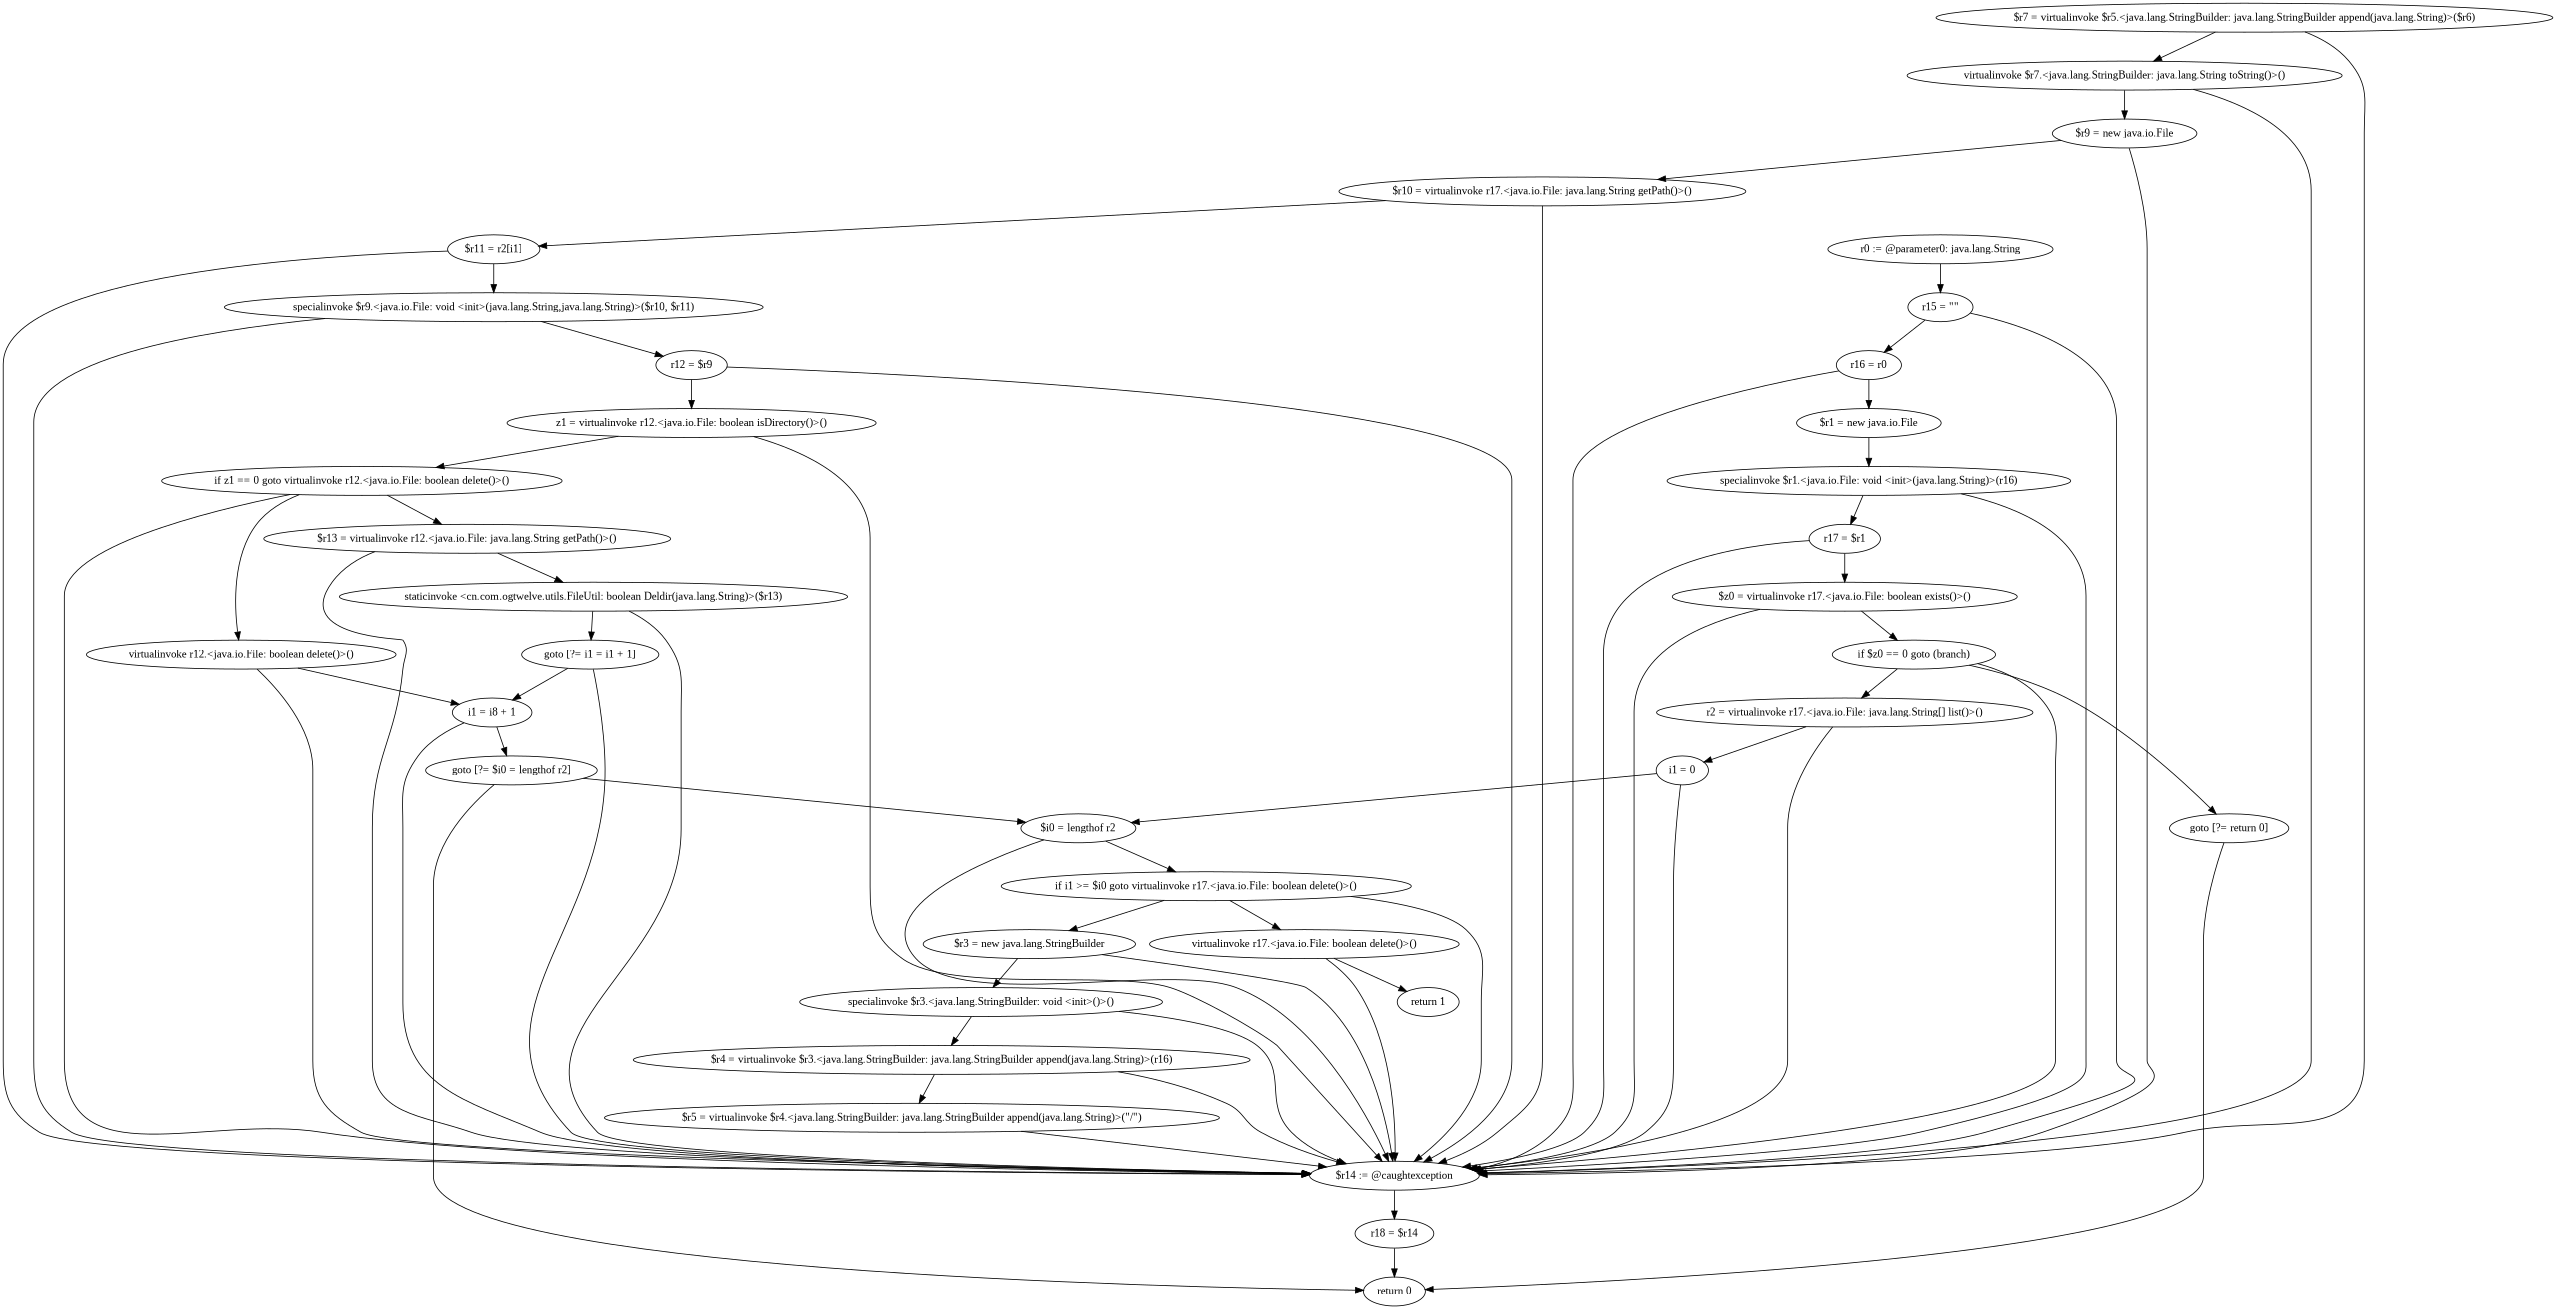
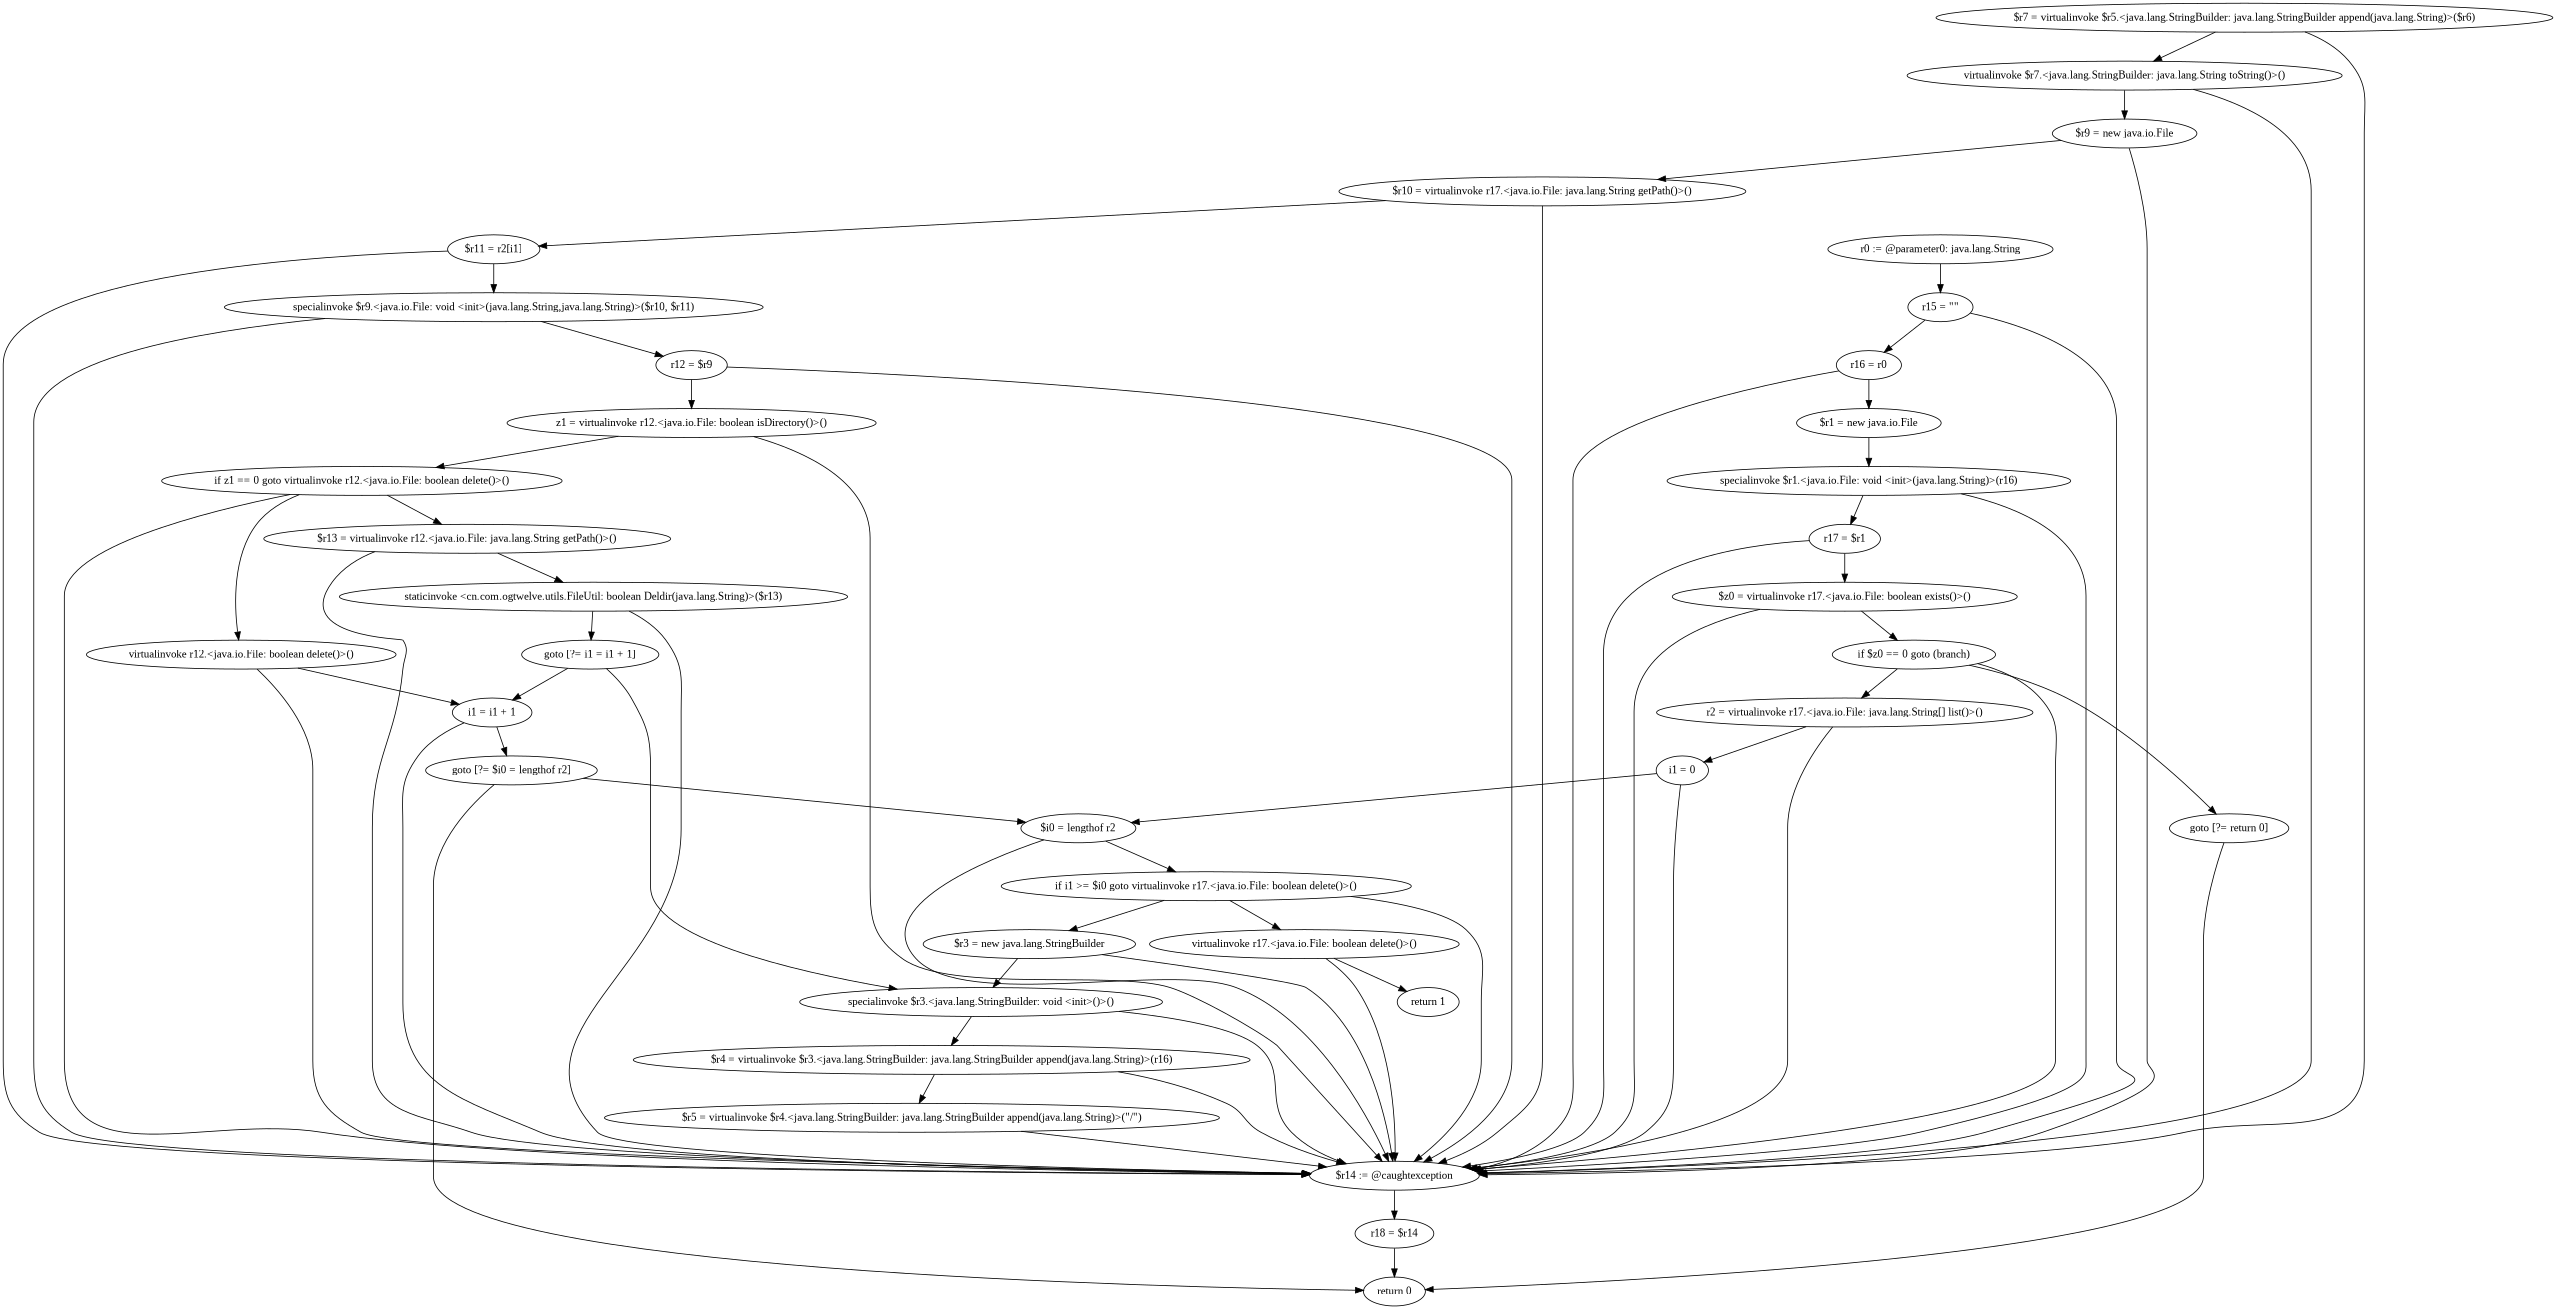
(492, 712) -> (492, 712)
(572, 1133) -> (653, 893)
